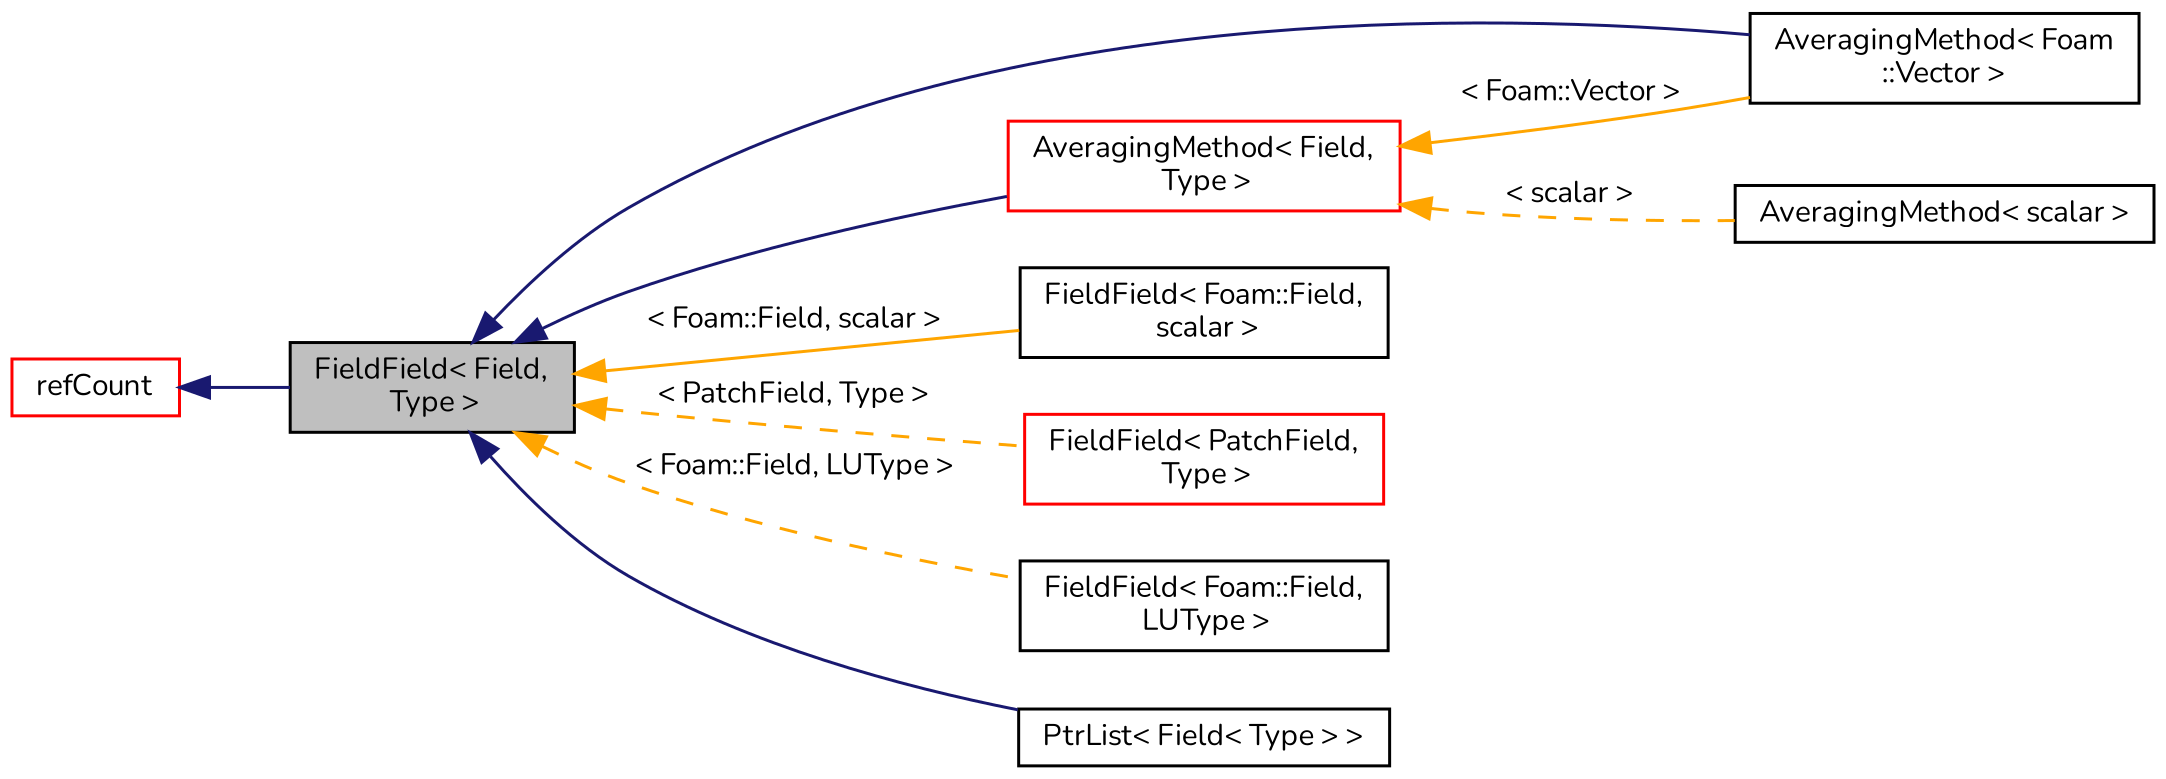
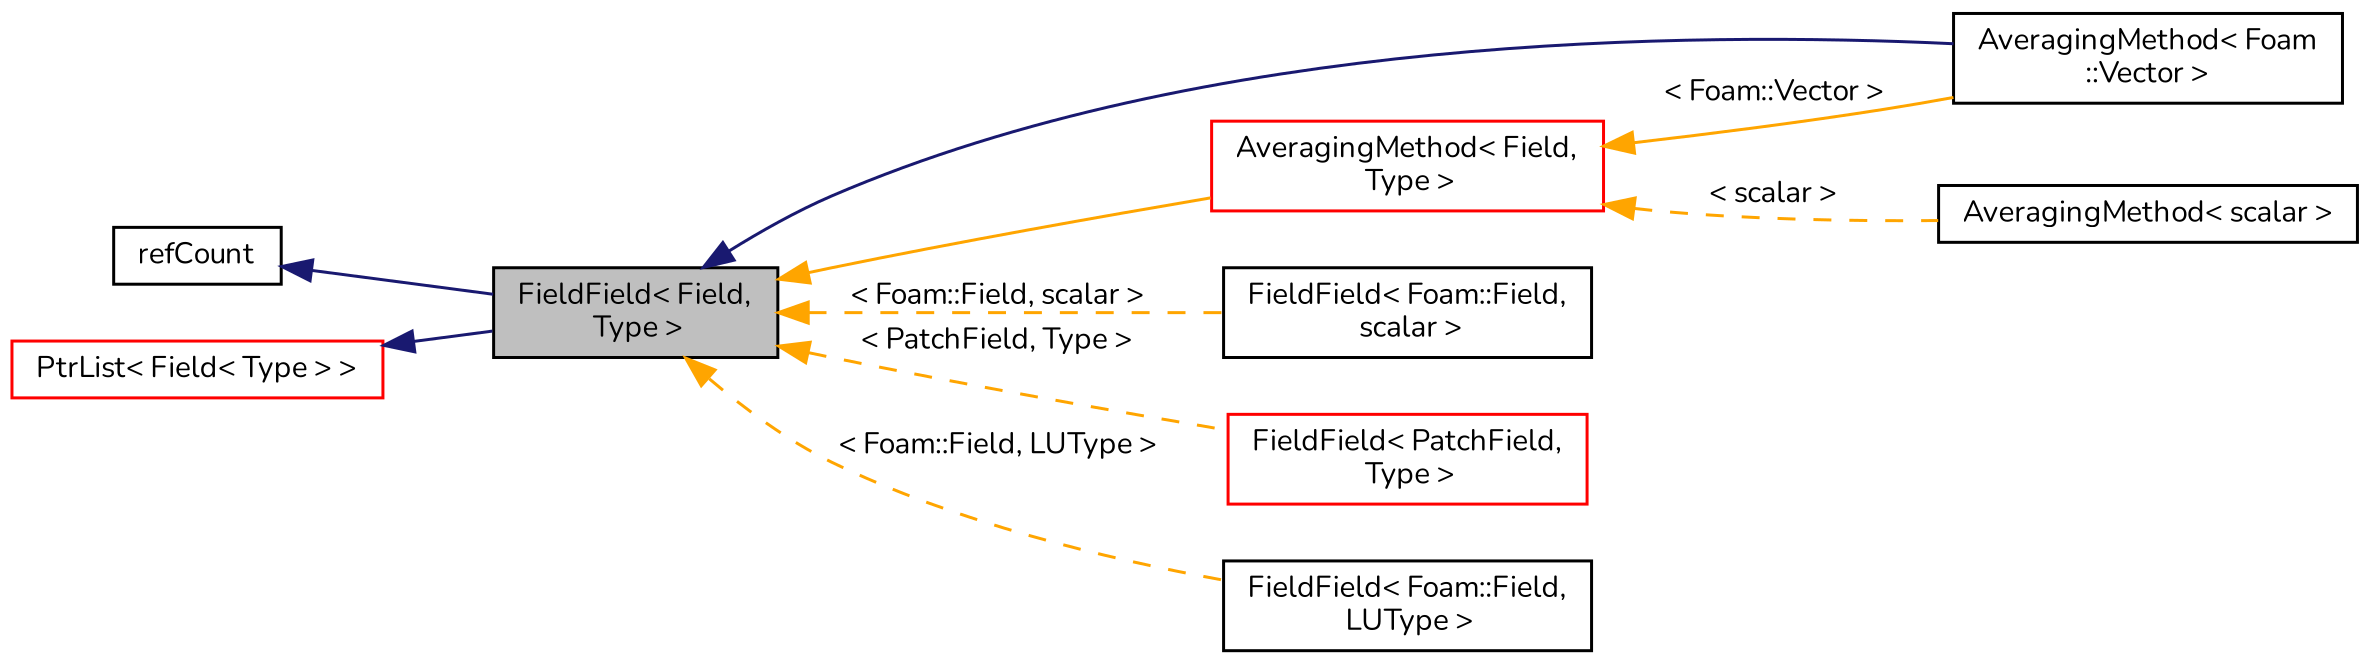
(771, 248) -> (1009, 233)
(812, 351) -> (1016, 313)
(96, 387) -> (197, 256)
(732, 626) -> (453, 336)
(1204, 737) -> (197, 369)
